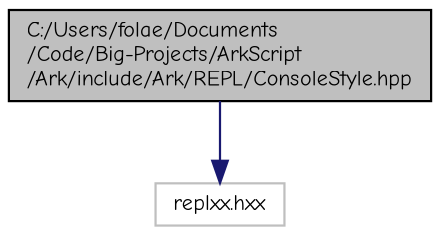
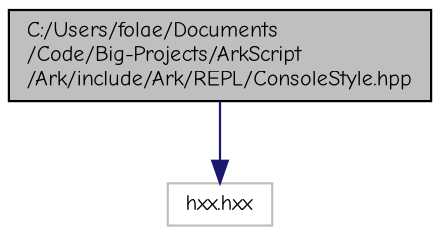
(220, 204) -> (220, 204)
